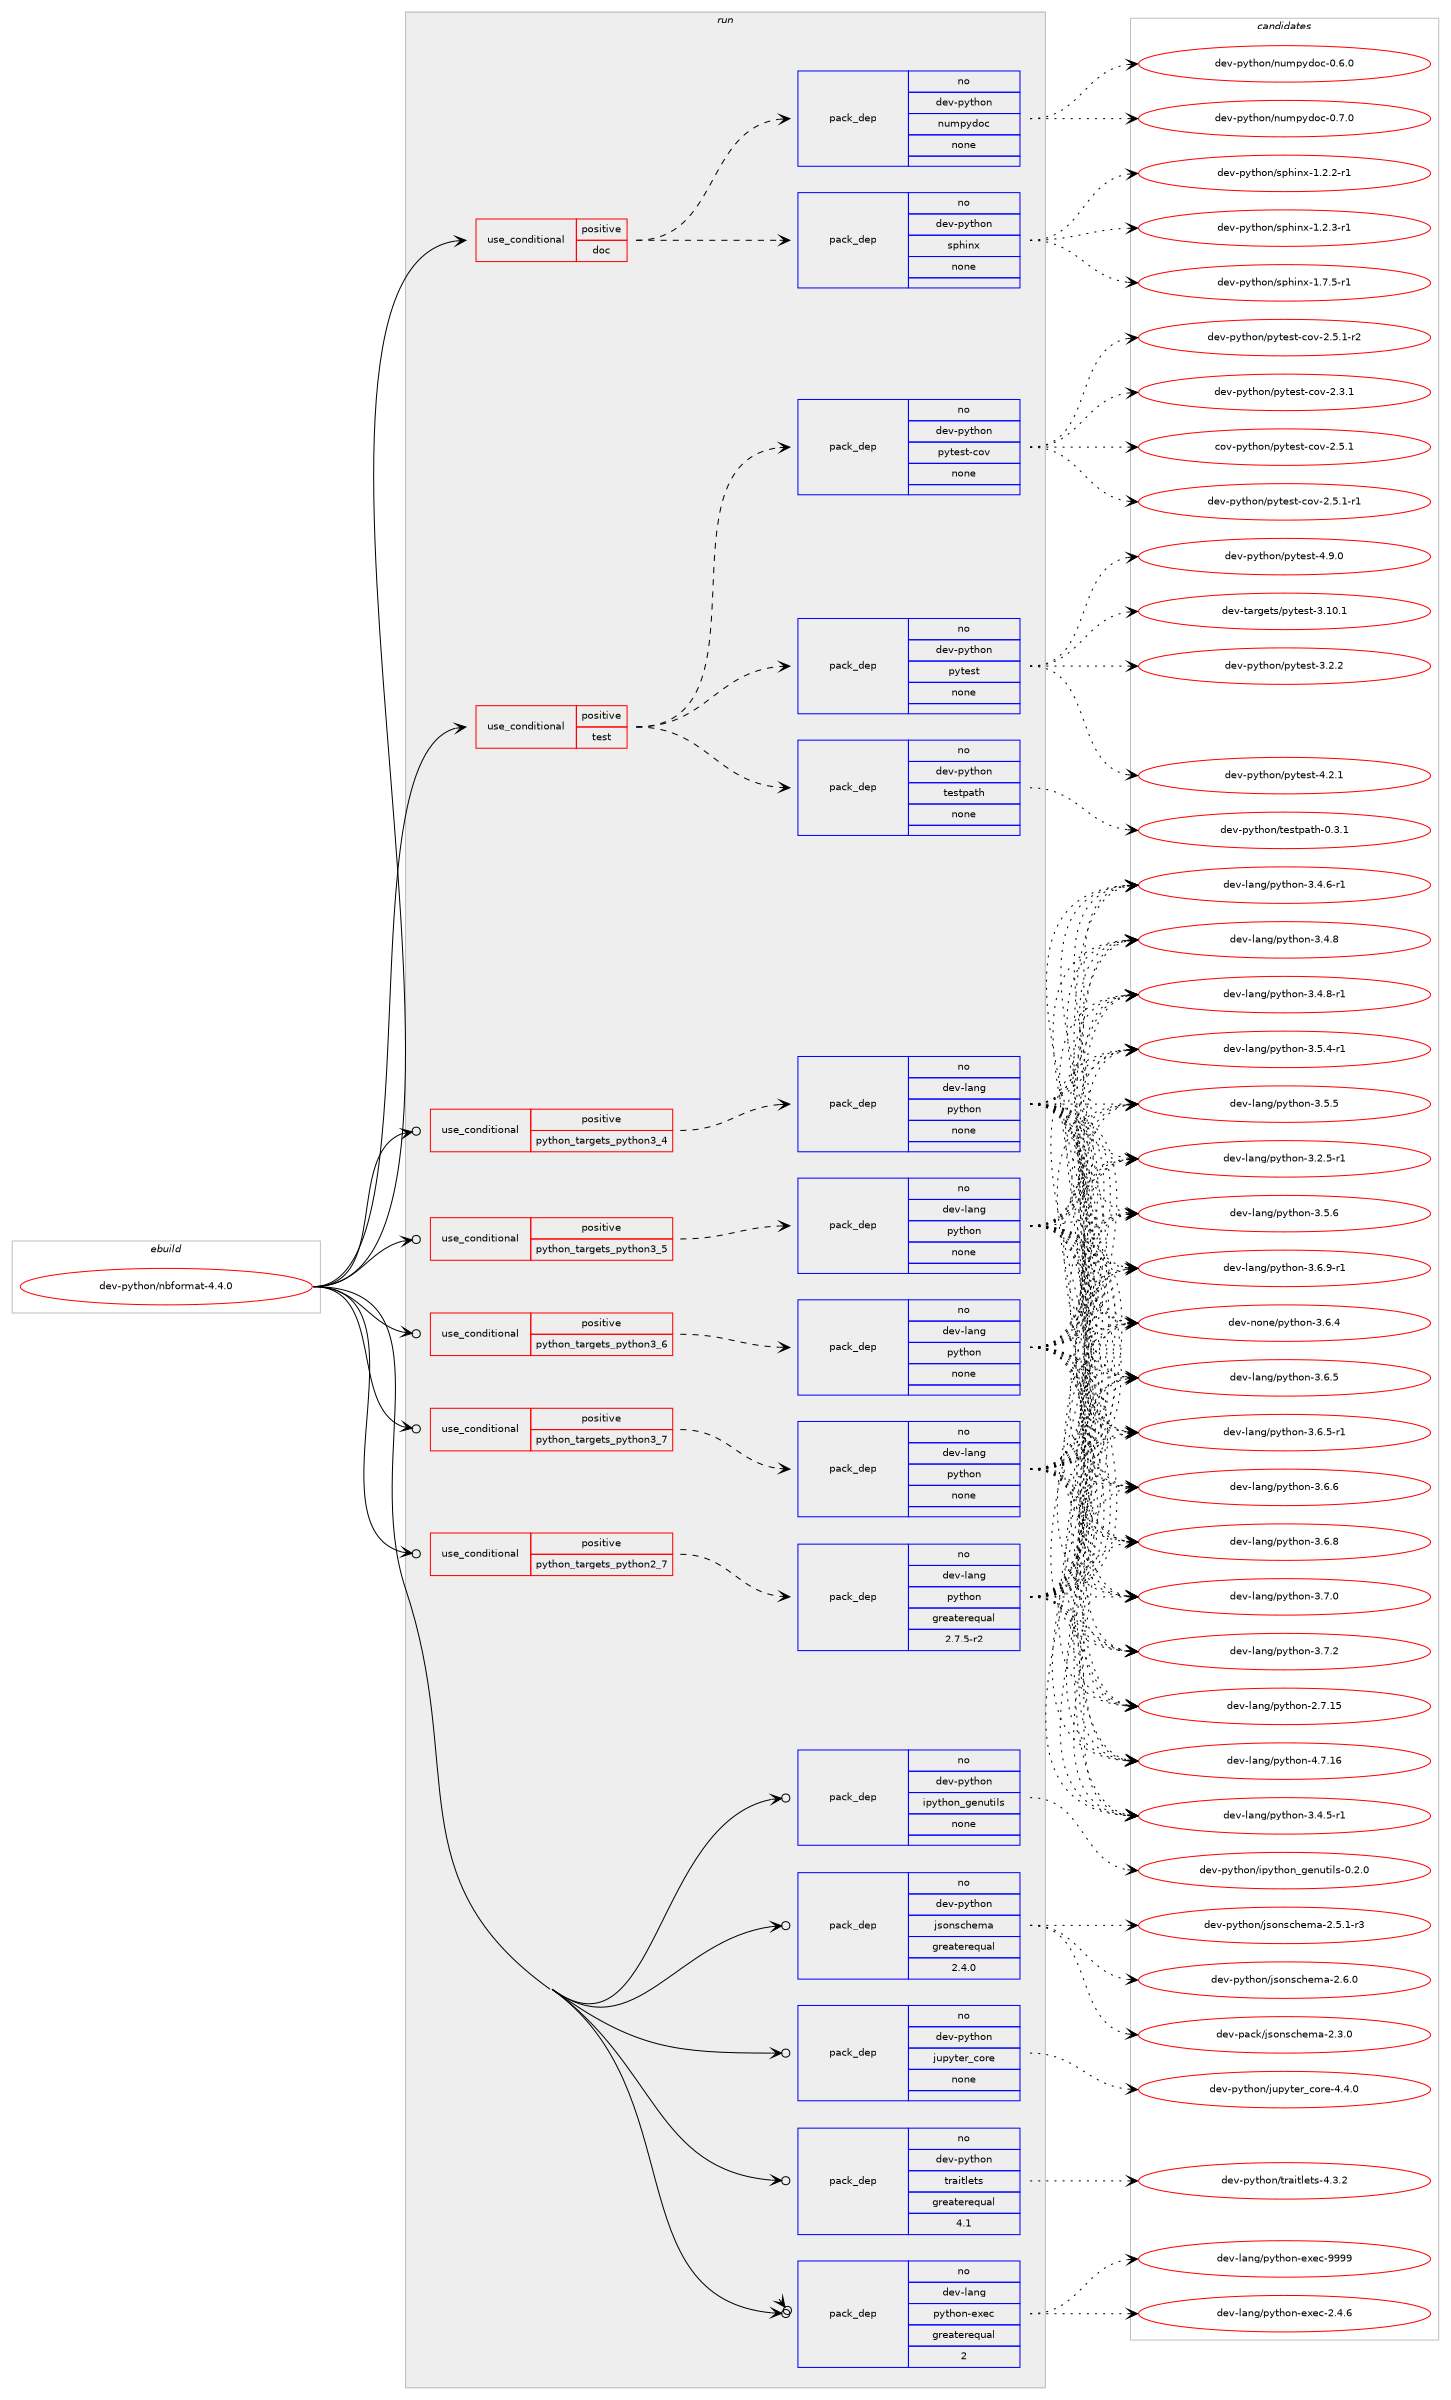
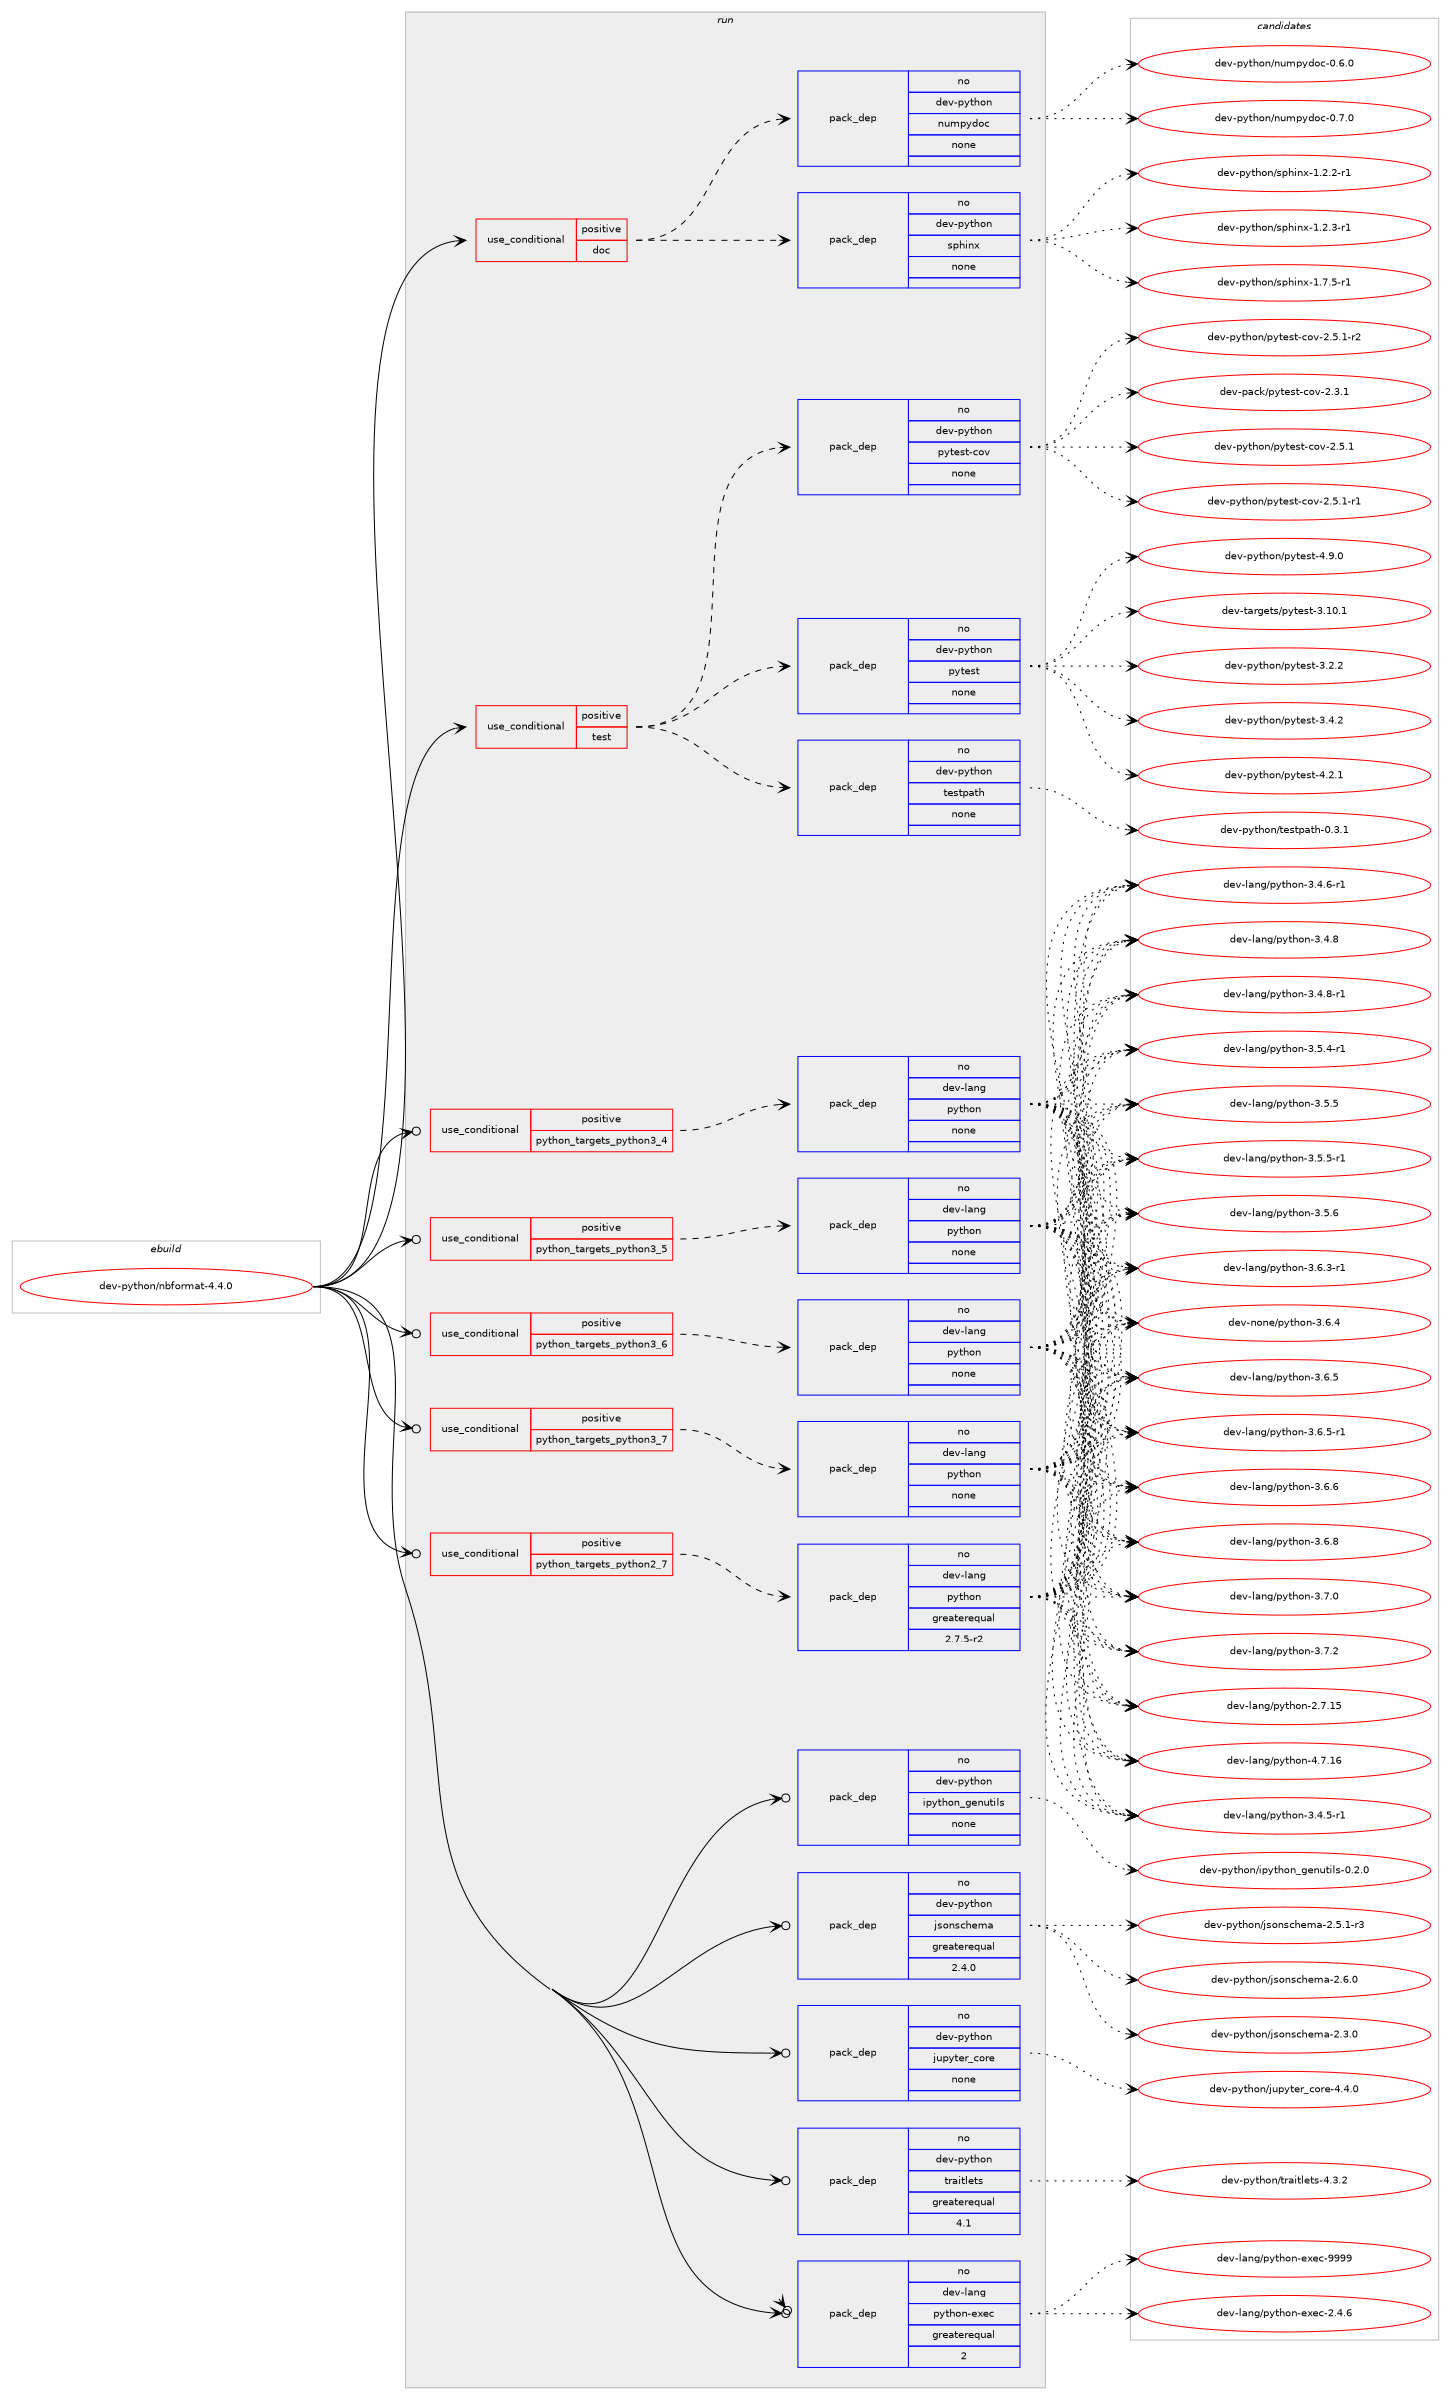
(1285, 392) -> (1285, 392)
(1285, 447) -> (1285, 447)
none -> (1285, 721)
(1285, 1159) -> (1285, 1159)
(1285, 1268) -> (1285, 1268)
(1285, 2035) -> (1285, 2035)
